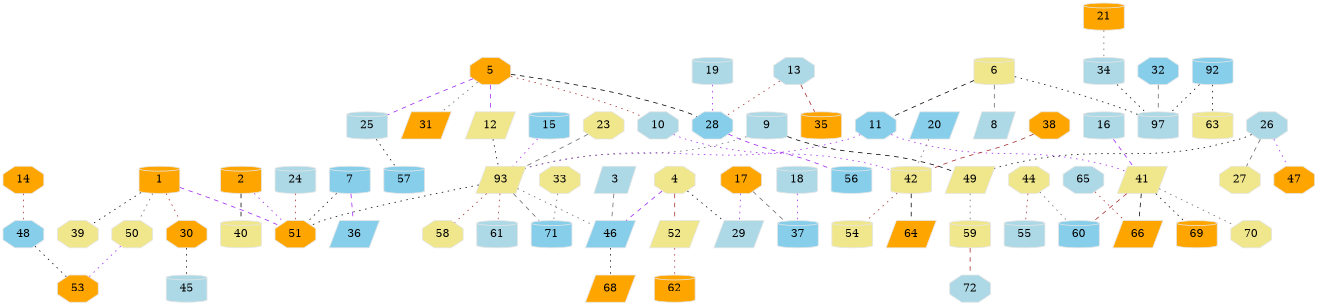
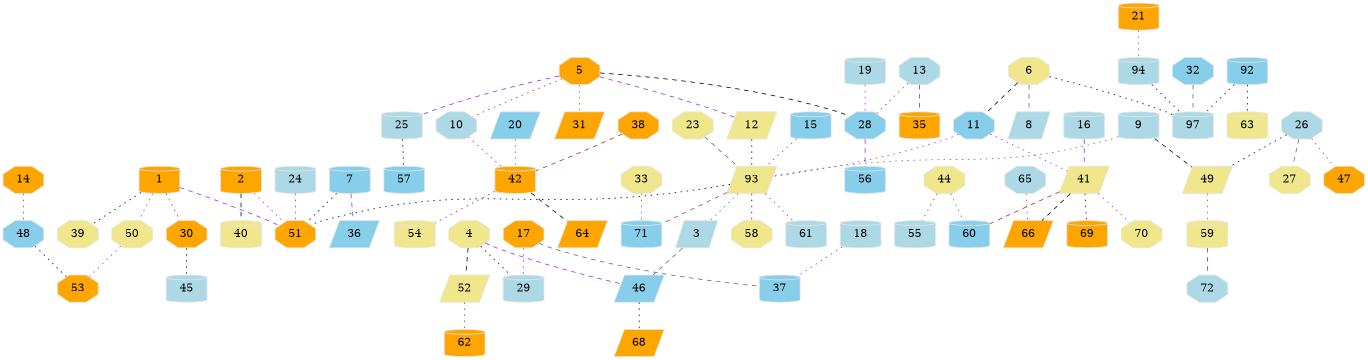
(994, 71) -> (1029, 71)
(1104, 71) -> (1139, 71)
(911, 180) -> (515, 180)
(550, 204) -> (724, 207)
(675, 207) -> (467, 261)
(471, 208) -> (752, 207)
(739, 234) -> (524, 289)
